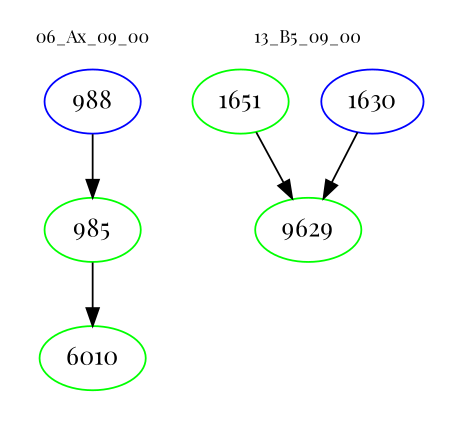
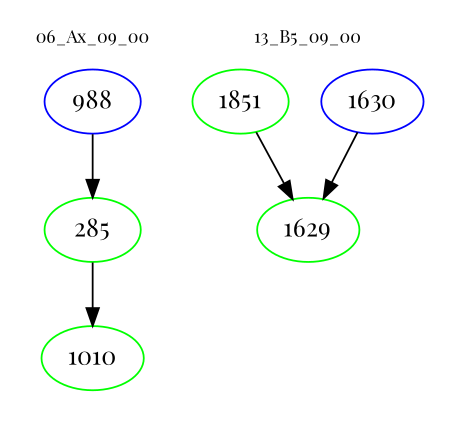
(241, 102) -> (241, 102)
(93, 230) -> (93, 230)
(308, 230) -> (308, 230)
(93, 358) -> (93, 358)
